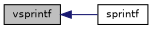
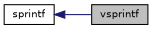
(85, 15) -> (78, 15)
